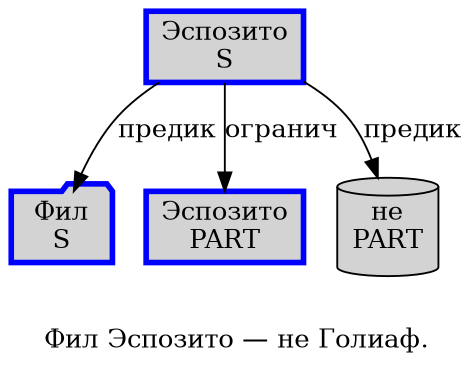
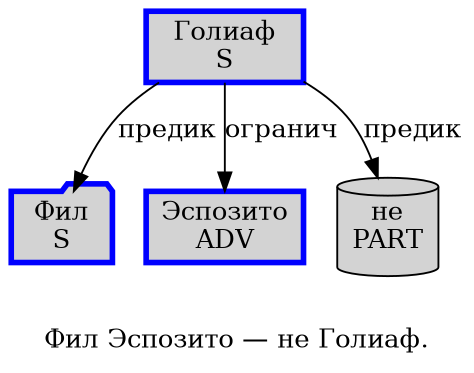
(225, 47) -> (225, 47)
(225, 227) -> (225, 227)
